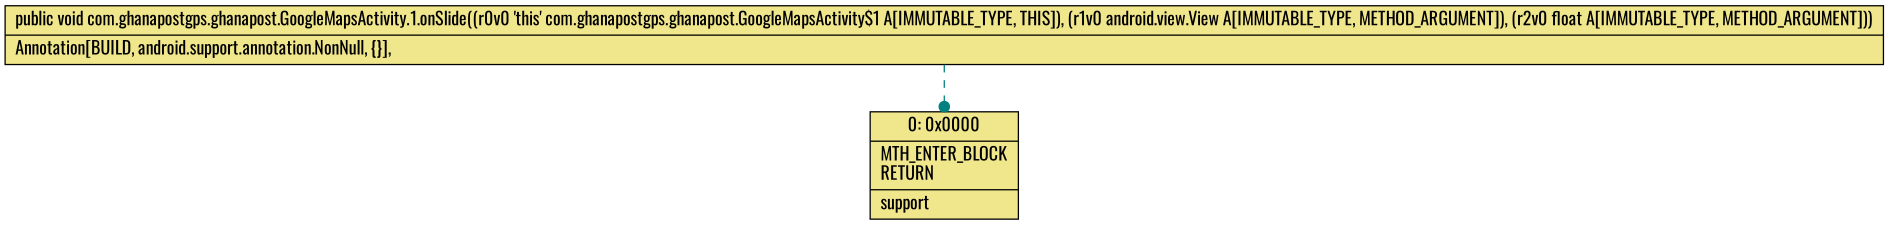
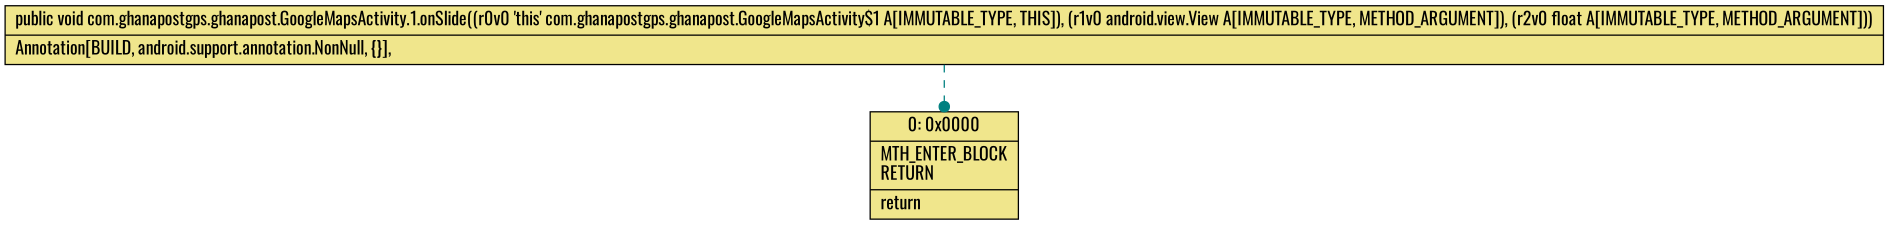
(905, 204) -> (901, 204)
